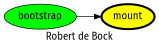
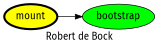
(85, 17) -> (66, 17)
